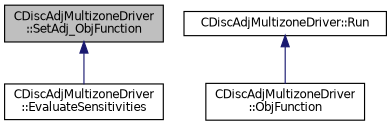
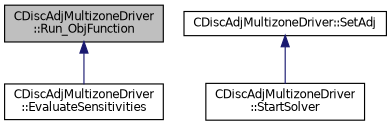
(84, 24) -> (84, 24)
(285, 24) -> (285, 24)
(285, 102) -> (285, 102)
